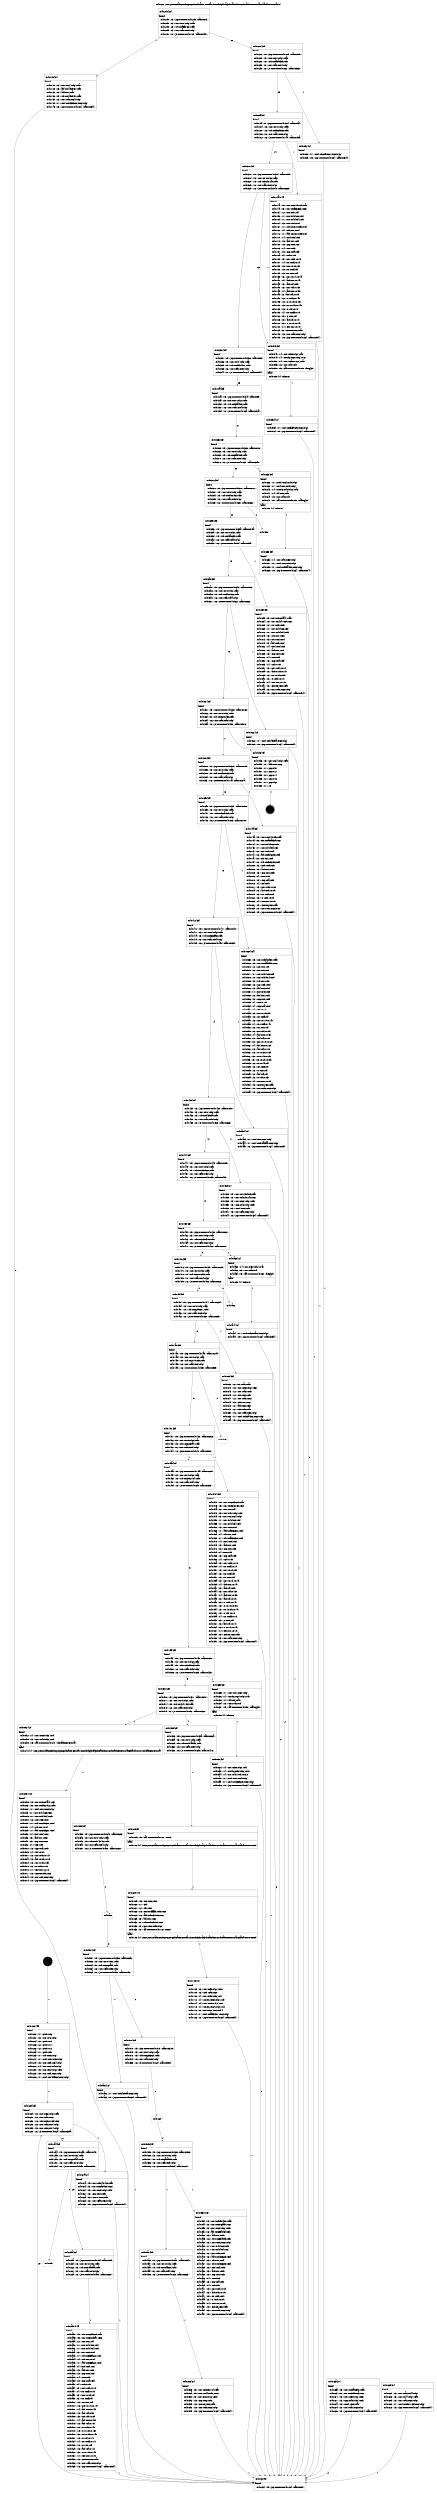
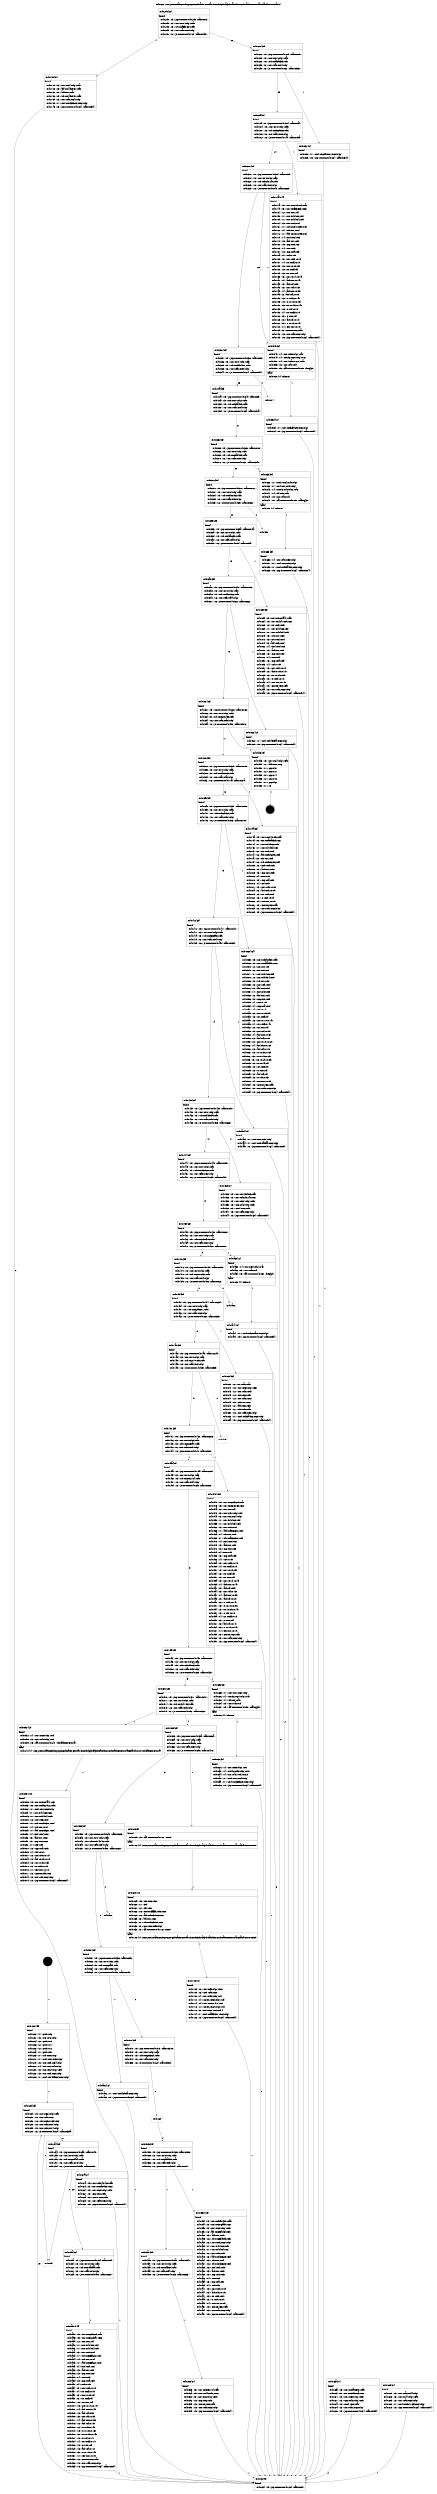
none -> (269, 400)
none -> (132, 1784)
(108, 1932) -> (95, 1899)
(99, 2141) -> (43, 2197)
